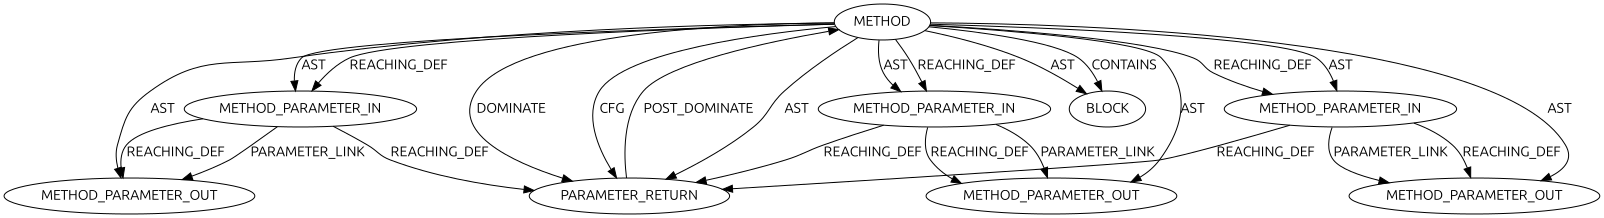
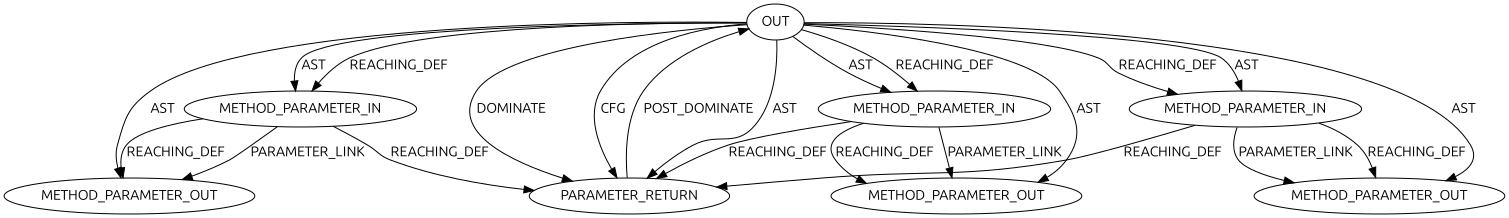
(882, 22) -> (775, 22)
(1107, 109) -> none
